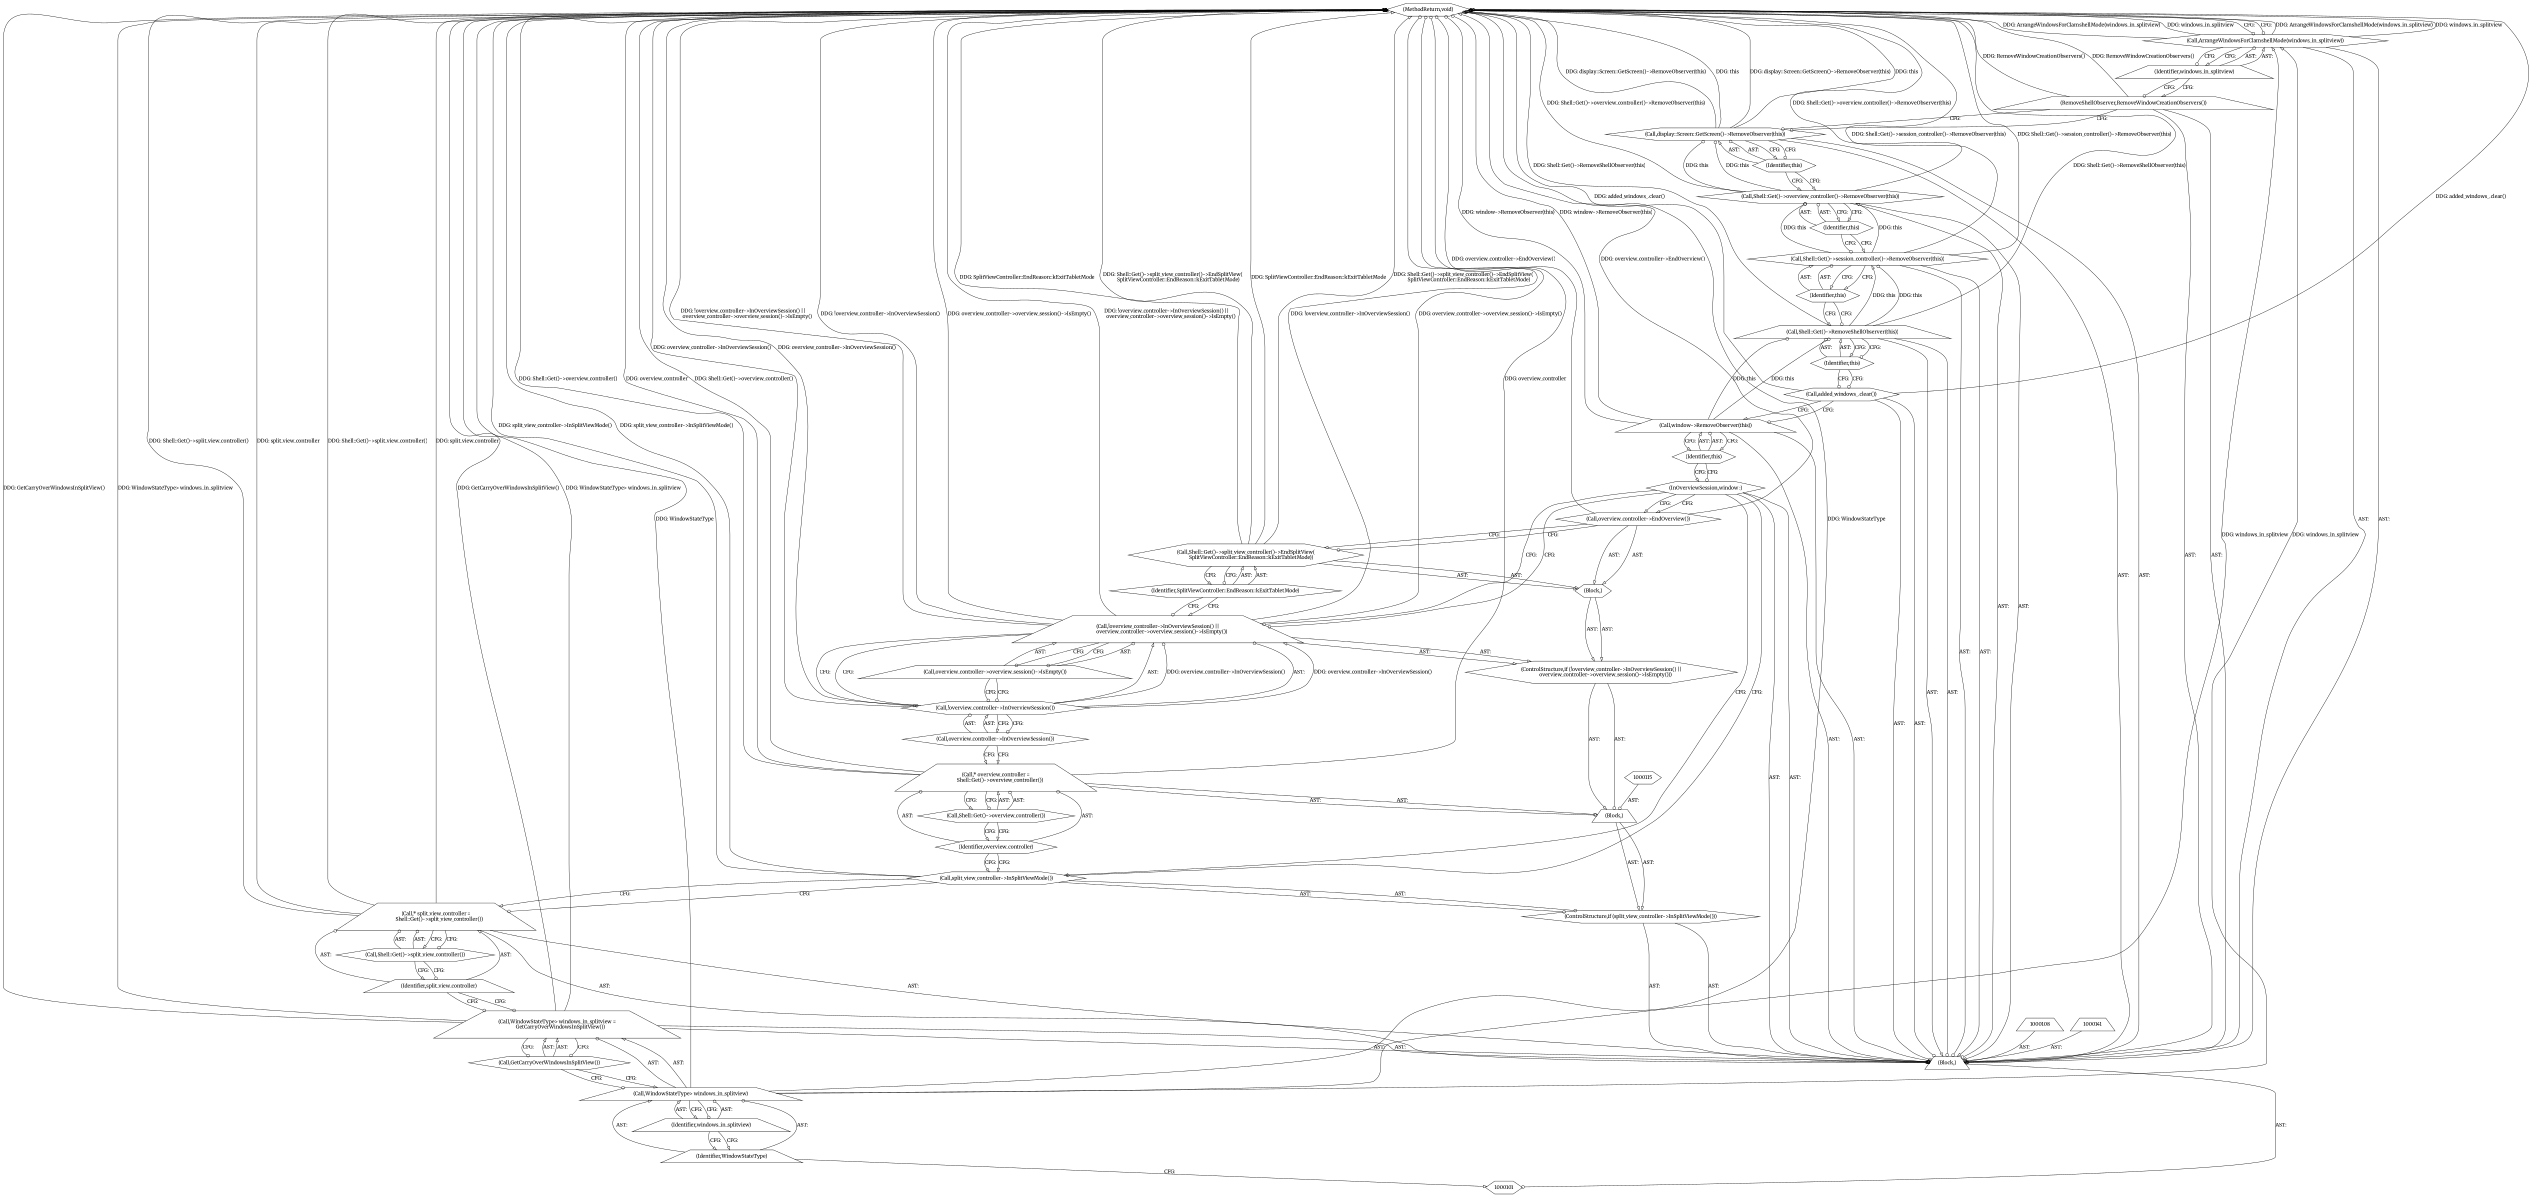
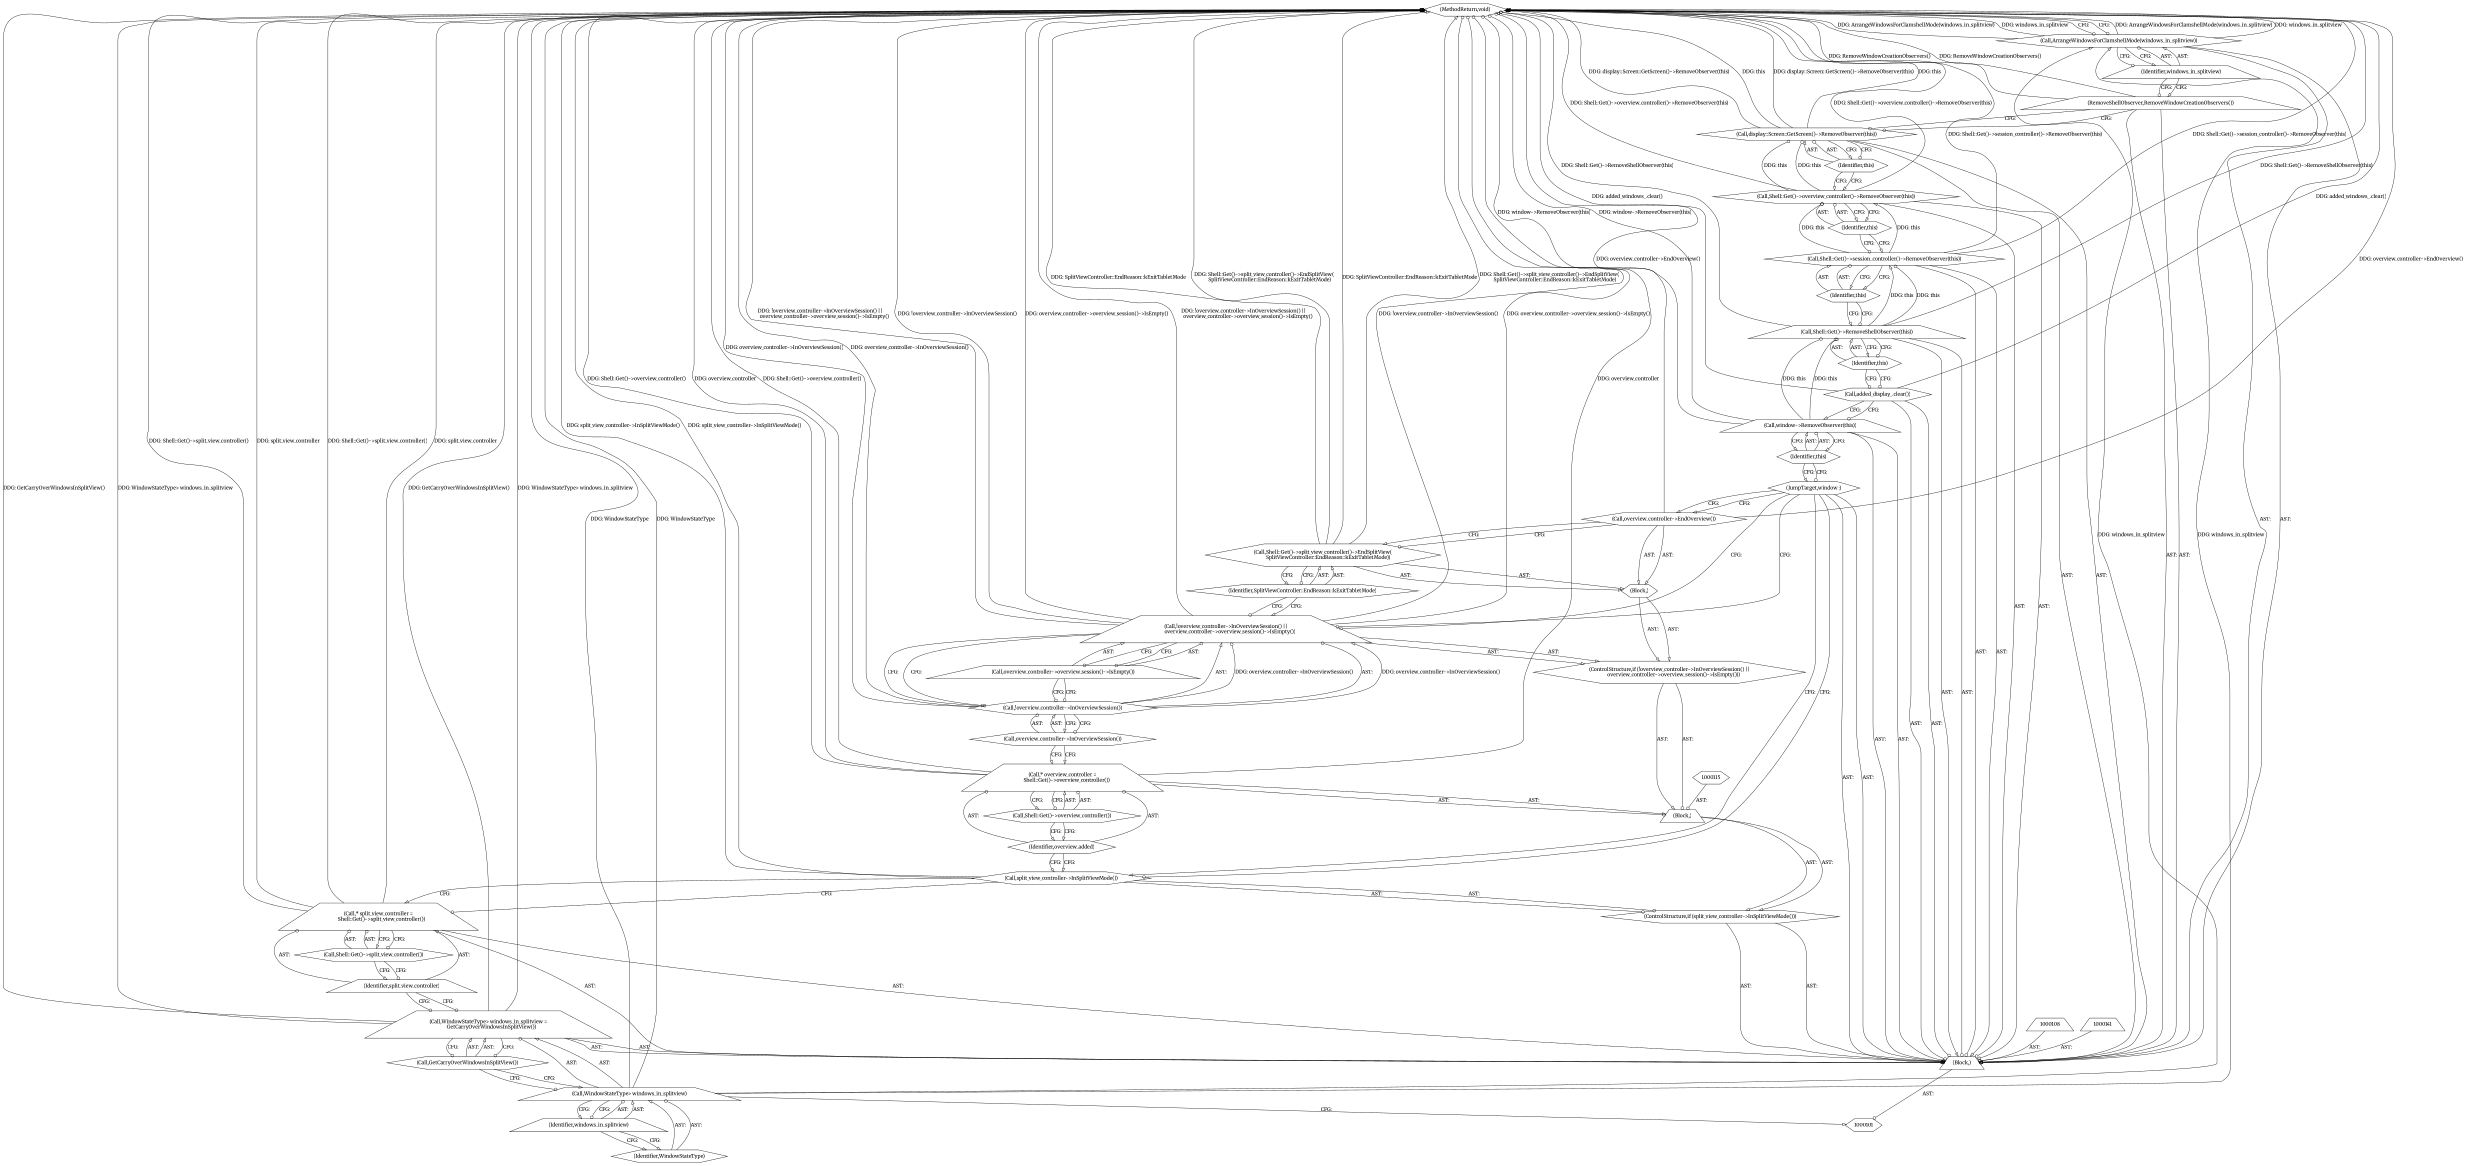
(1841, 395) -> (1878, 395)
(1706, 488) -> (1814, 488)
(996, 847) -> (1062, 847)
(732, 1156) -> (669, 1156)
(1139, 1173) -> (1285, 1111)
